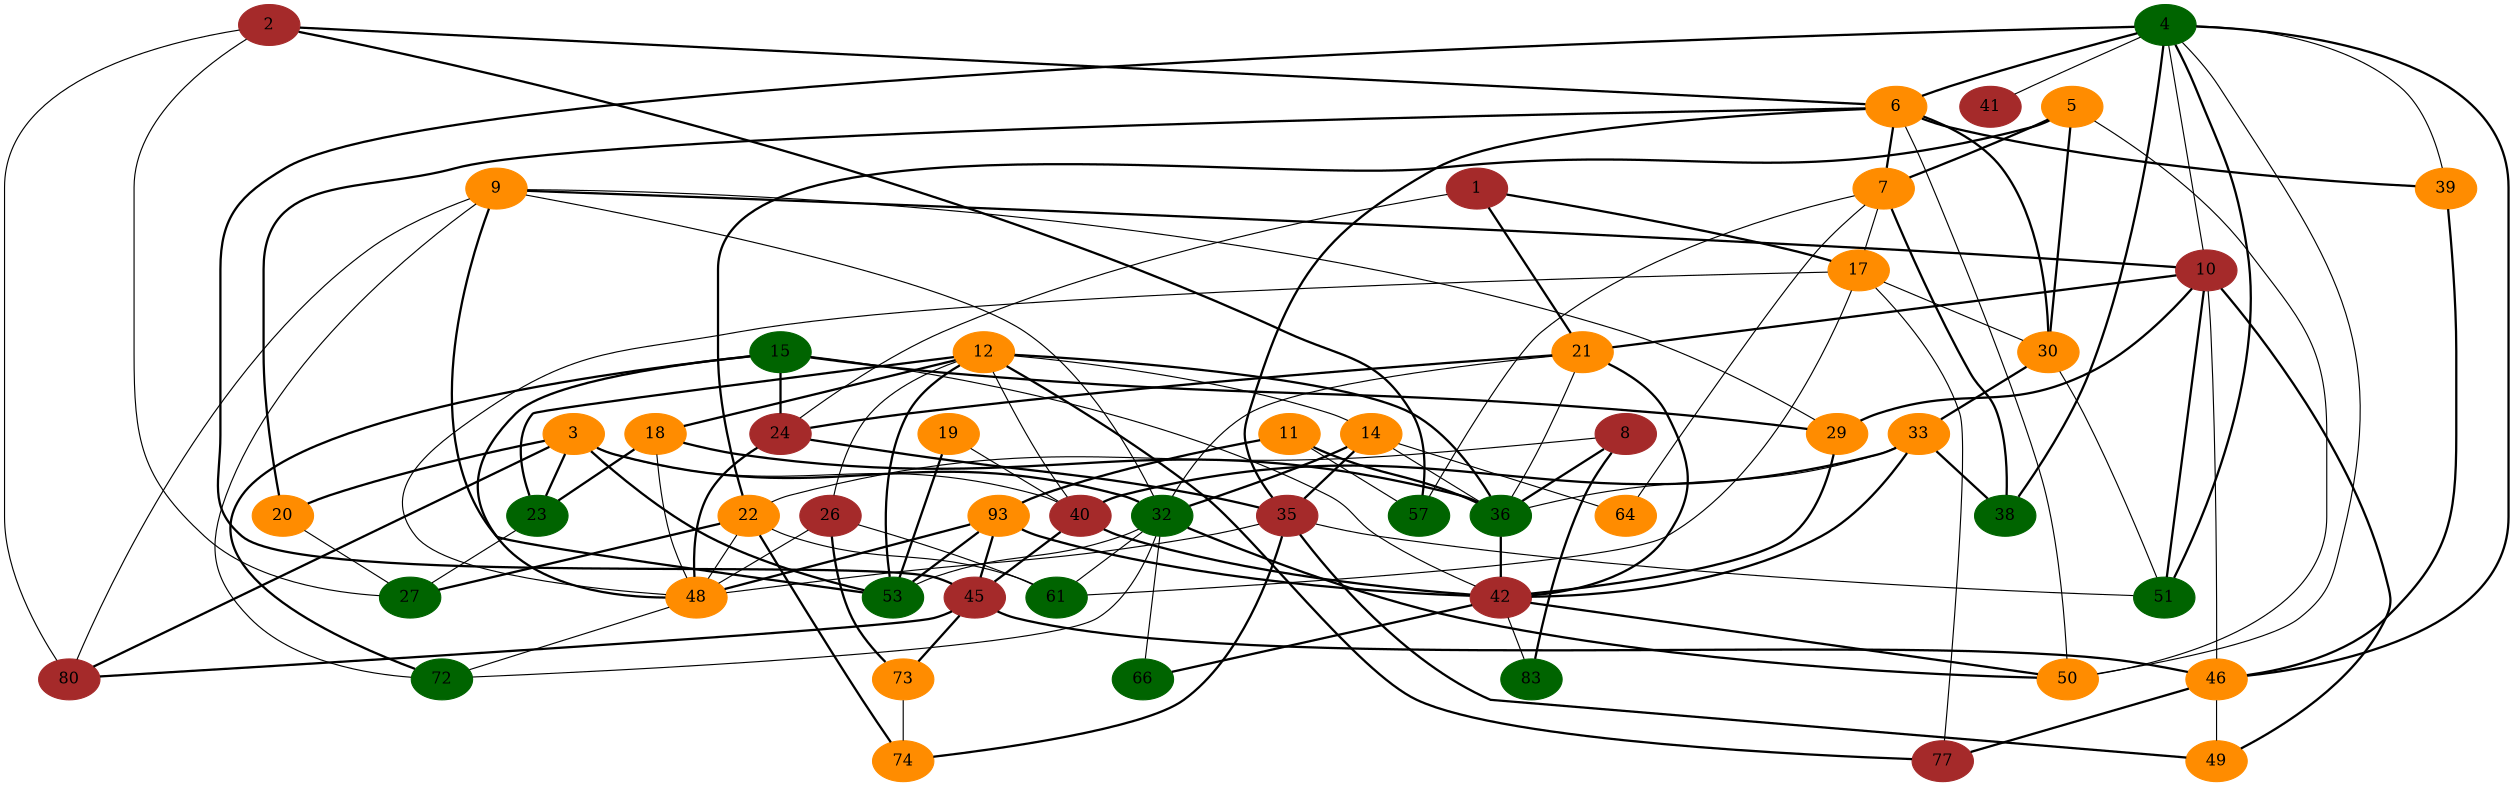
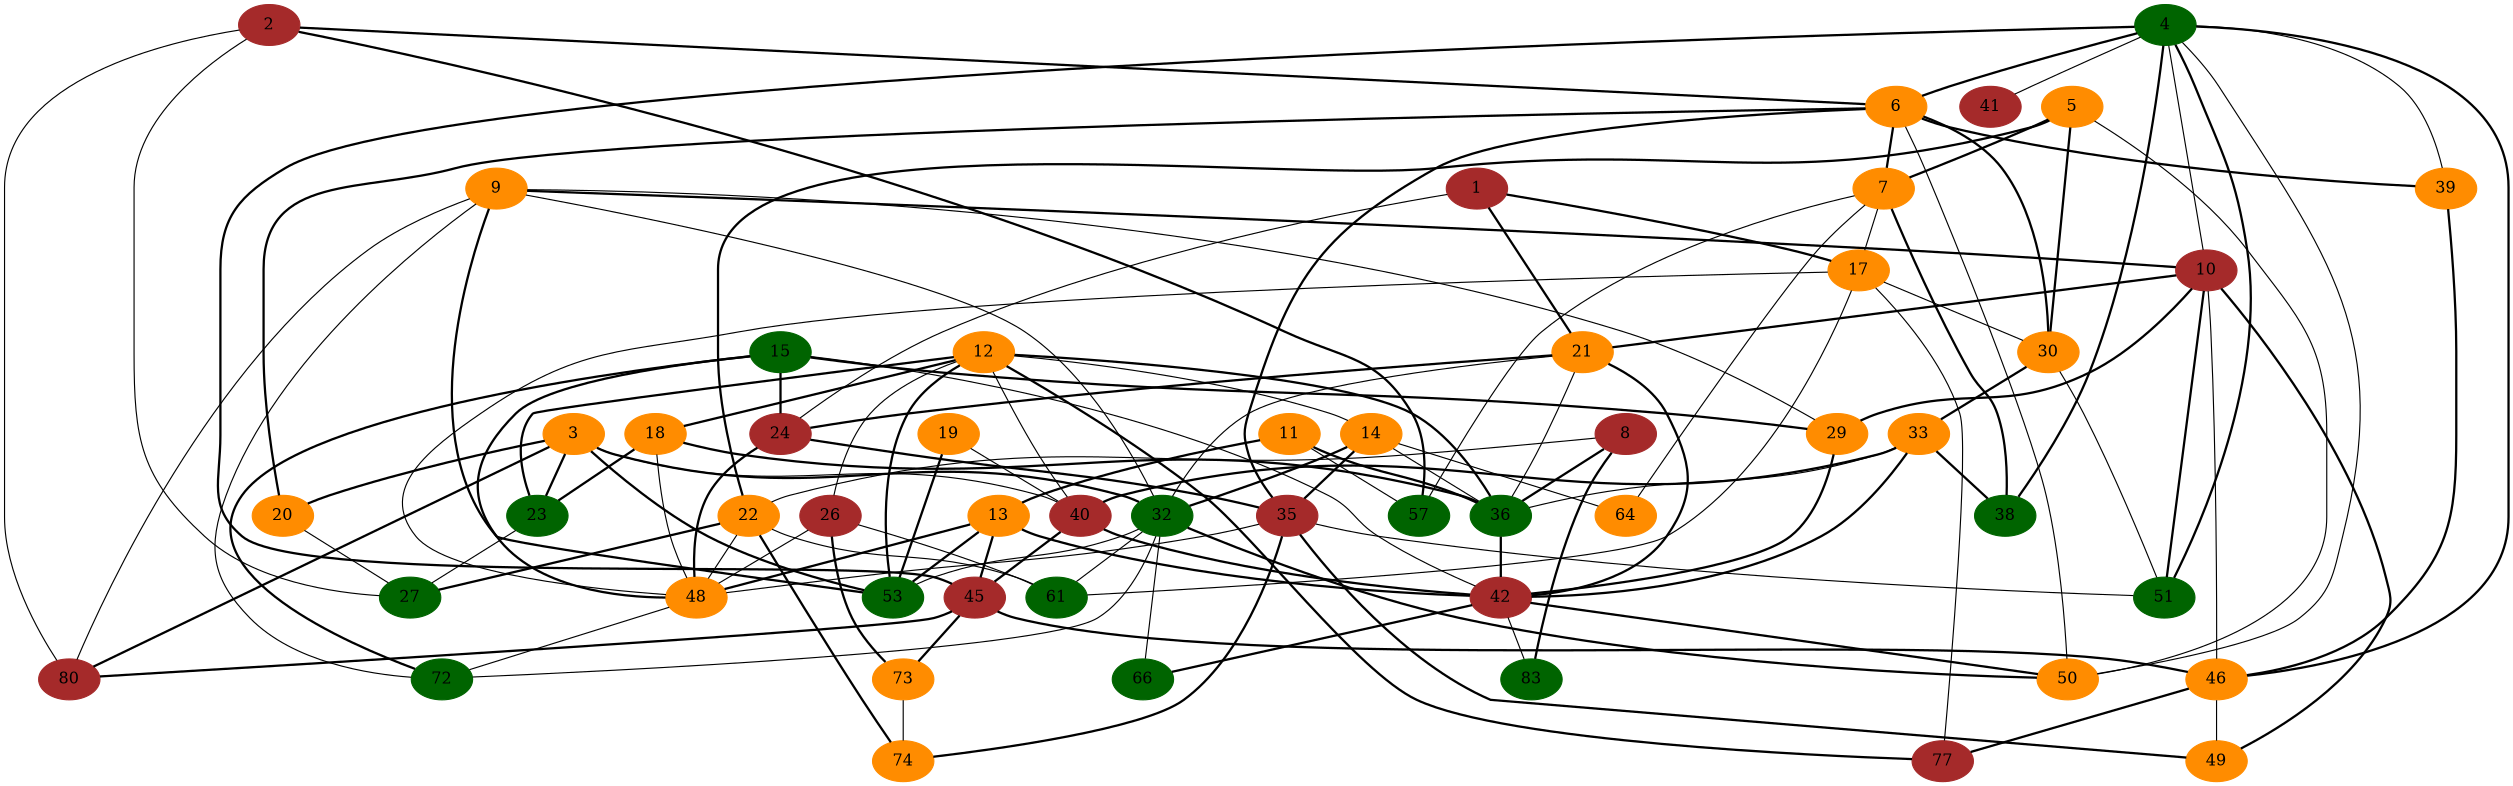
(999, 516) -> (999, 516)
